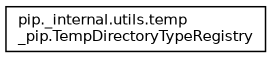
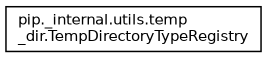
(136, 29) -> (134, 29)
